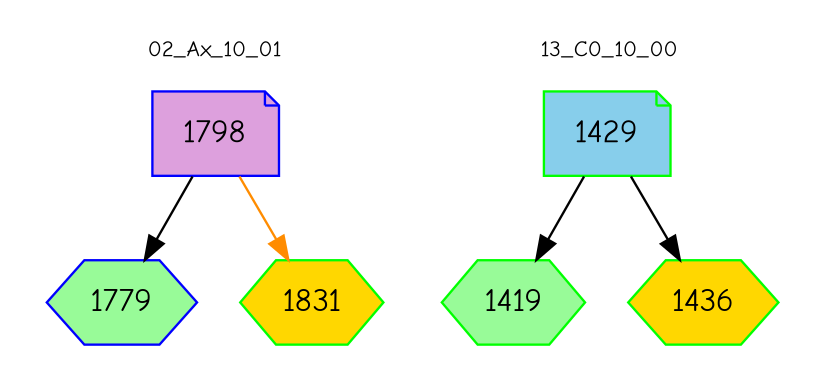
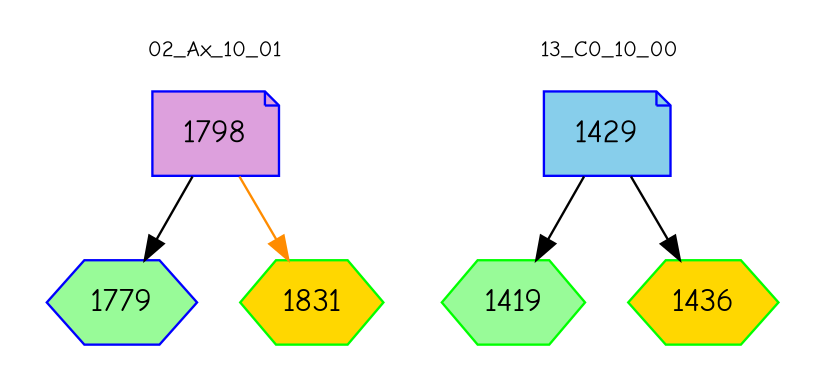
(607, 134) -> (607, 134)
